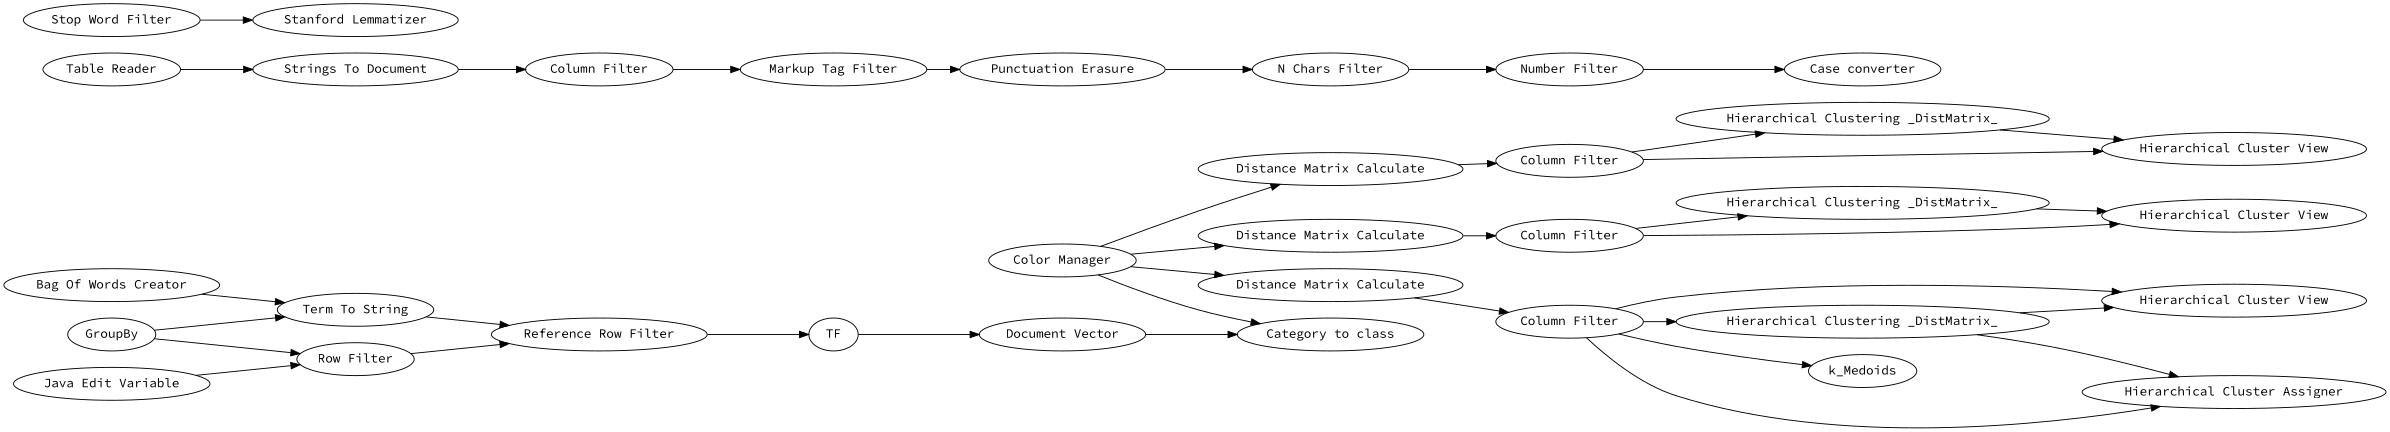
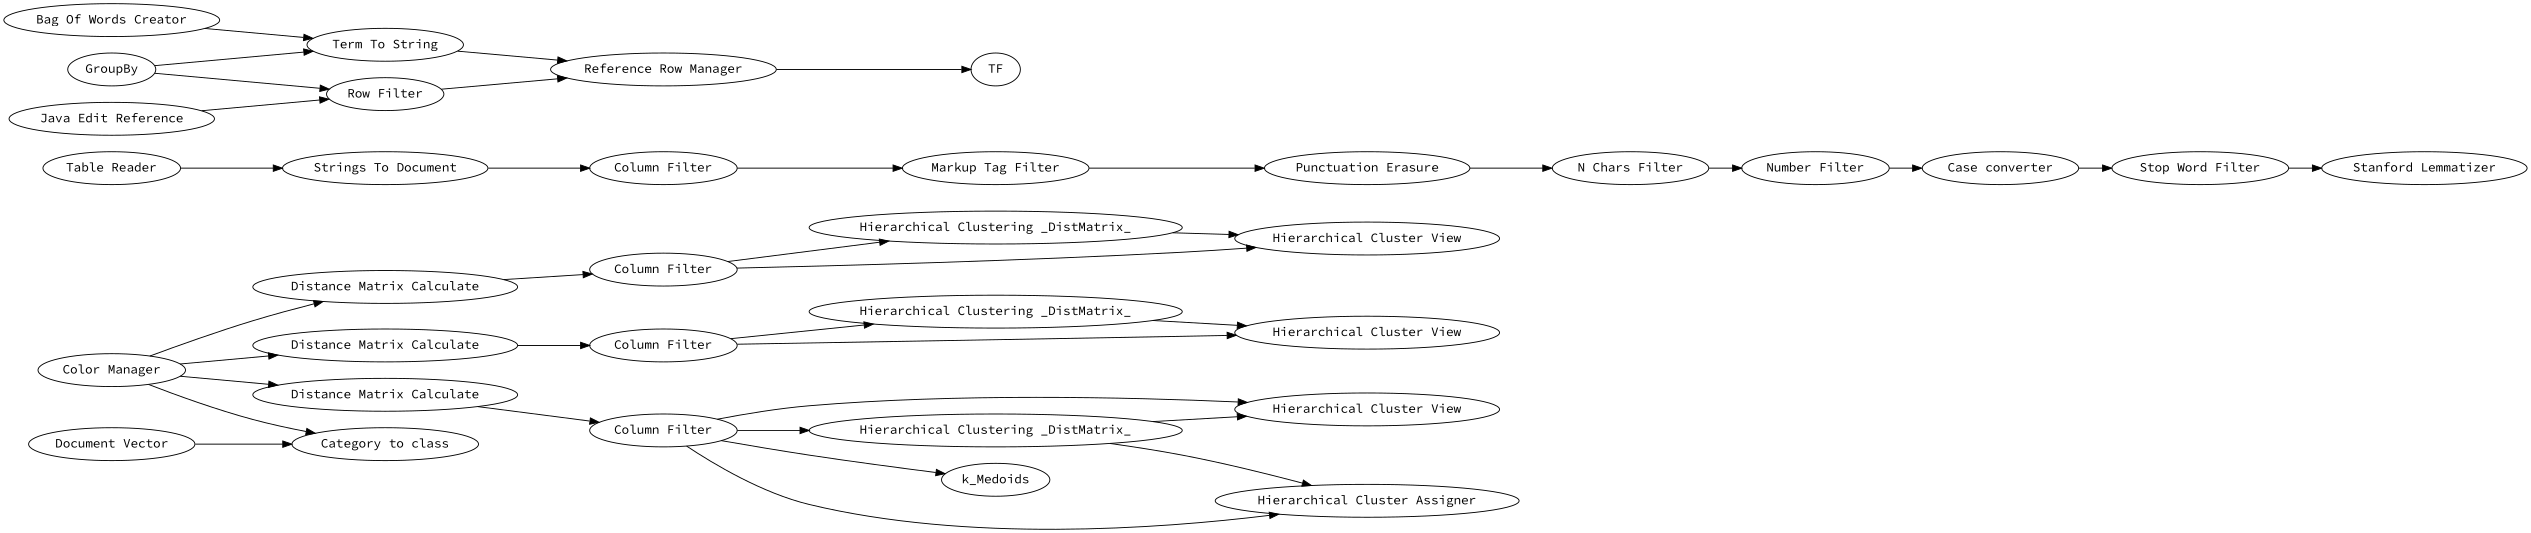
none -> (2091, 168)
(599, 334) -> (663, 69)
(914, 334) -> none
(112, 384) -> (112, 119)
